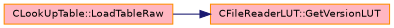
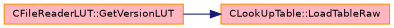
(187, 14) -> (197, 14)
